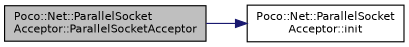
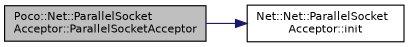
(326, 23) -> (326, 23)
